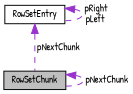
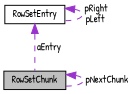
(58, 48) -> (48, 48)
